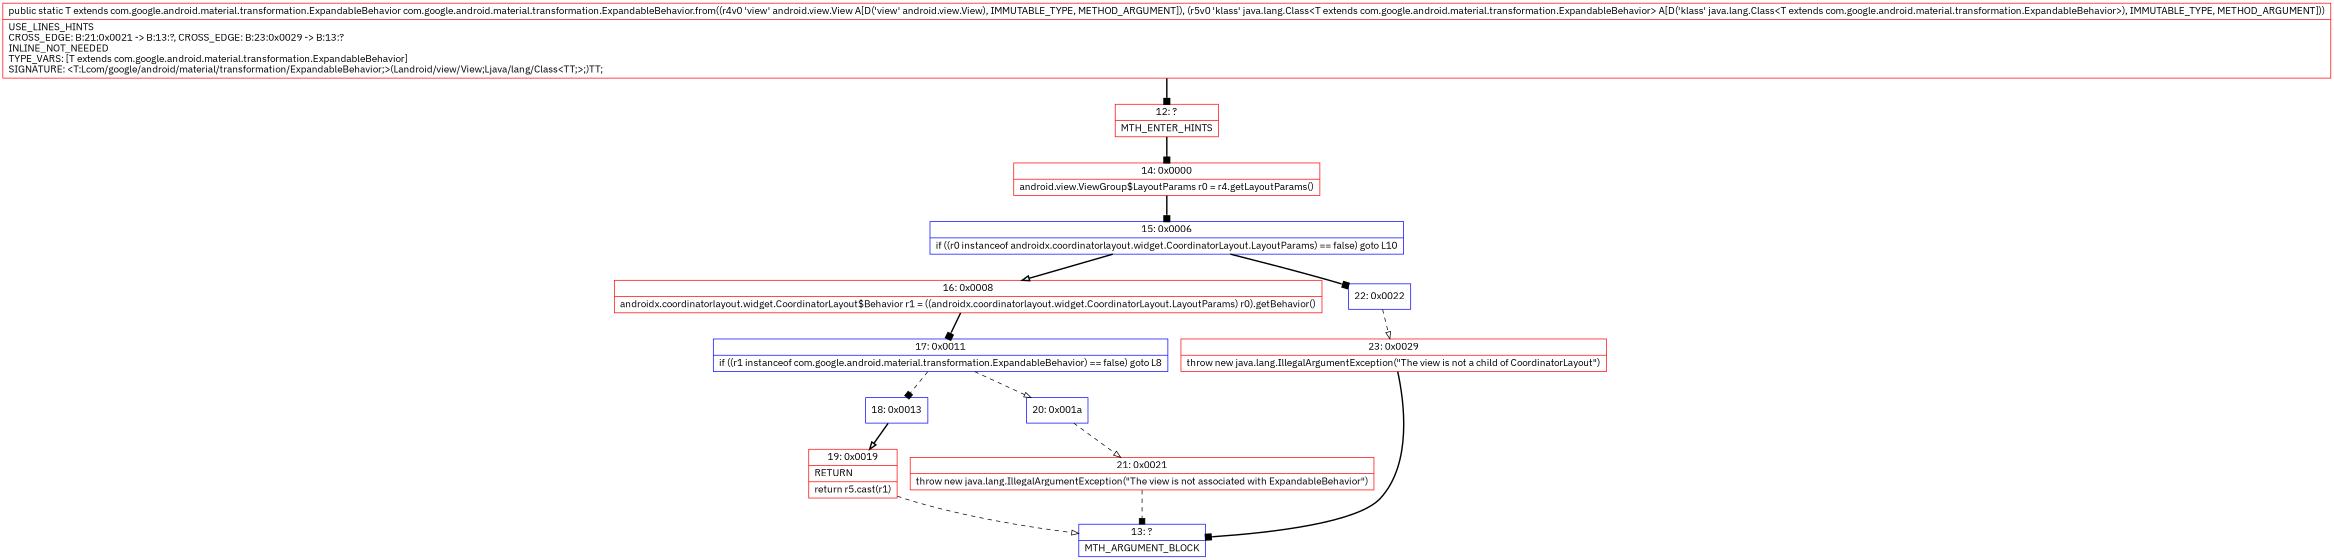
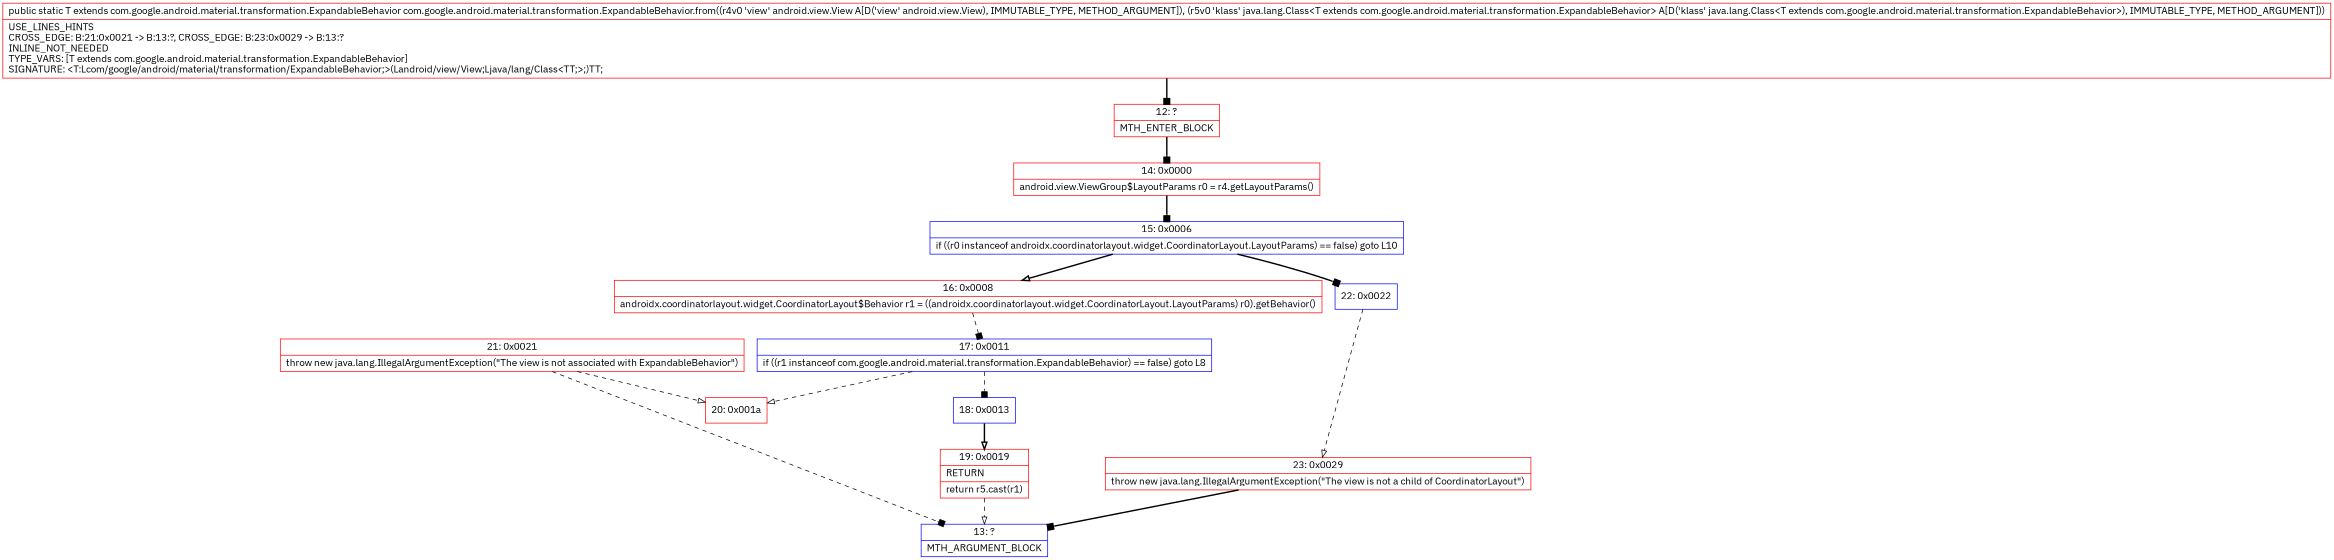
(1167, 128) -> (1167, 128)
(956, 323) -> (975, 322)
(1057, 410) -> (736, 410)
(1094, 438) -> (638, 386)
